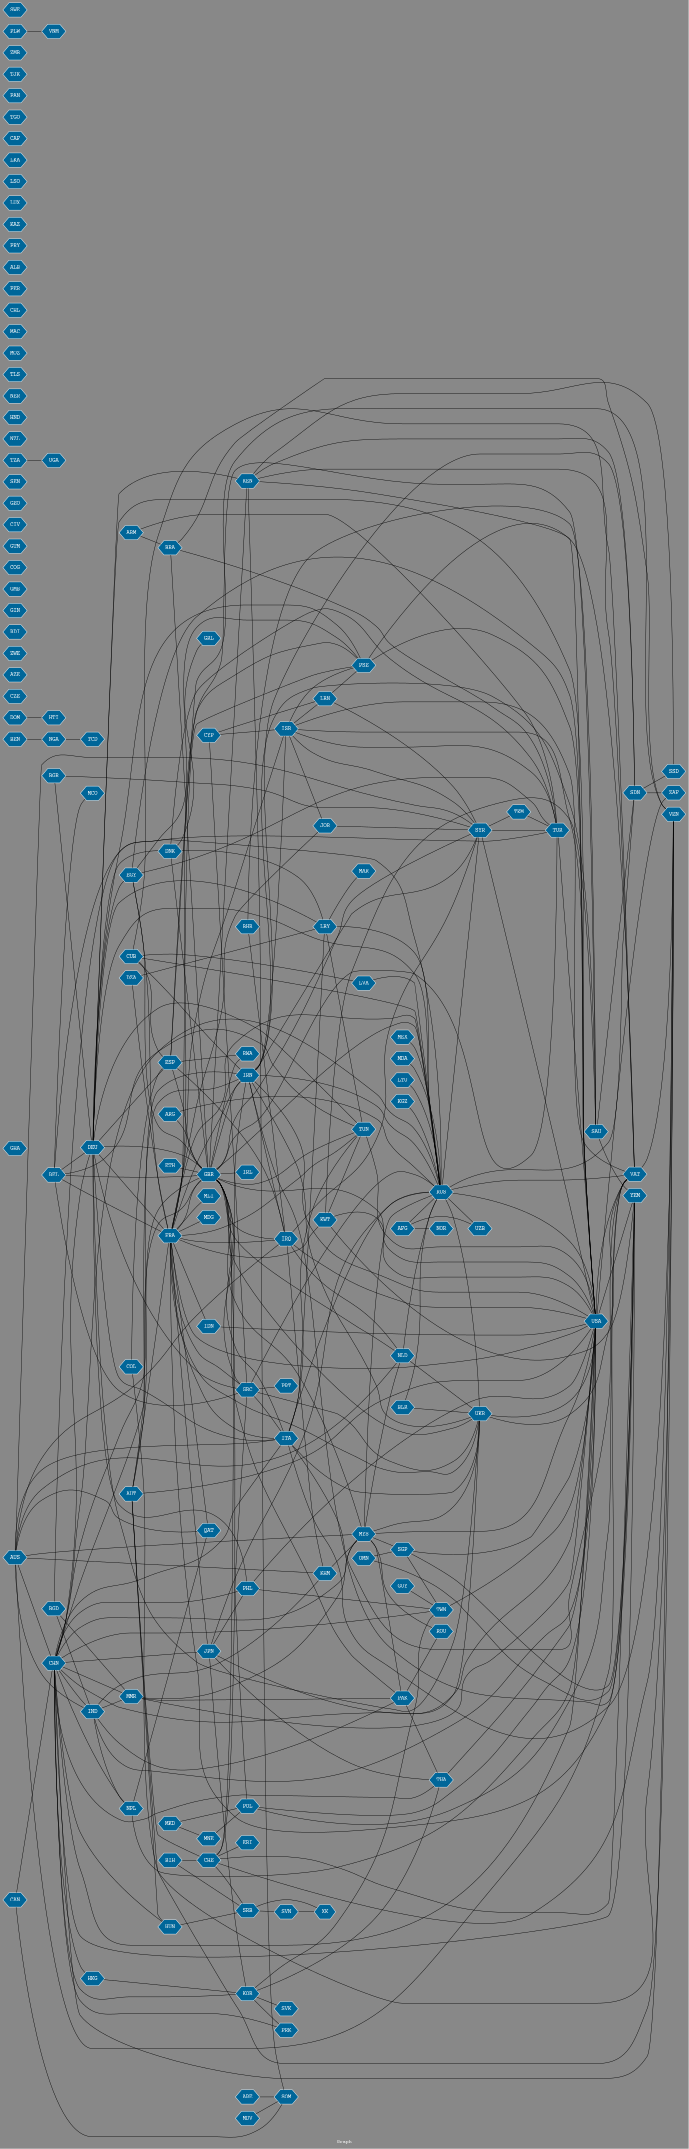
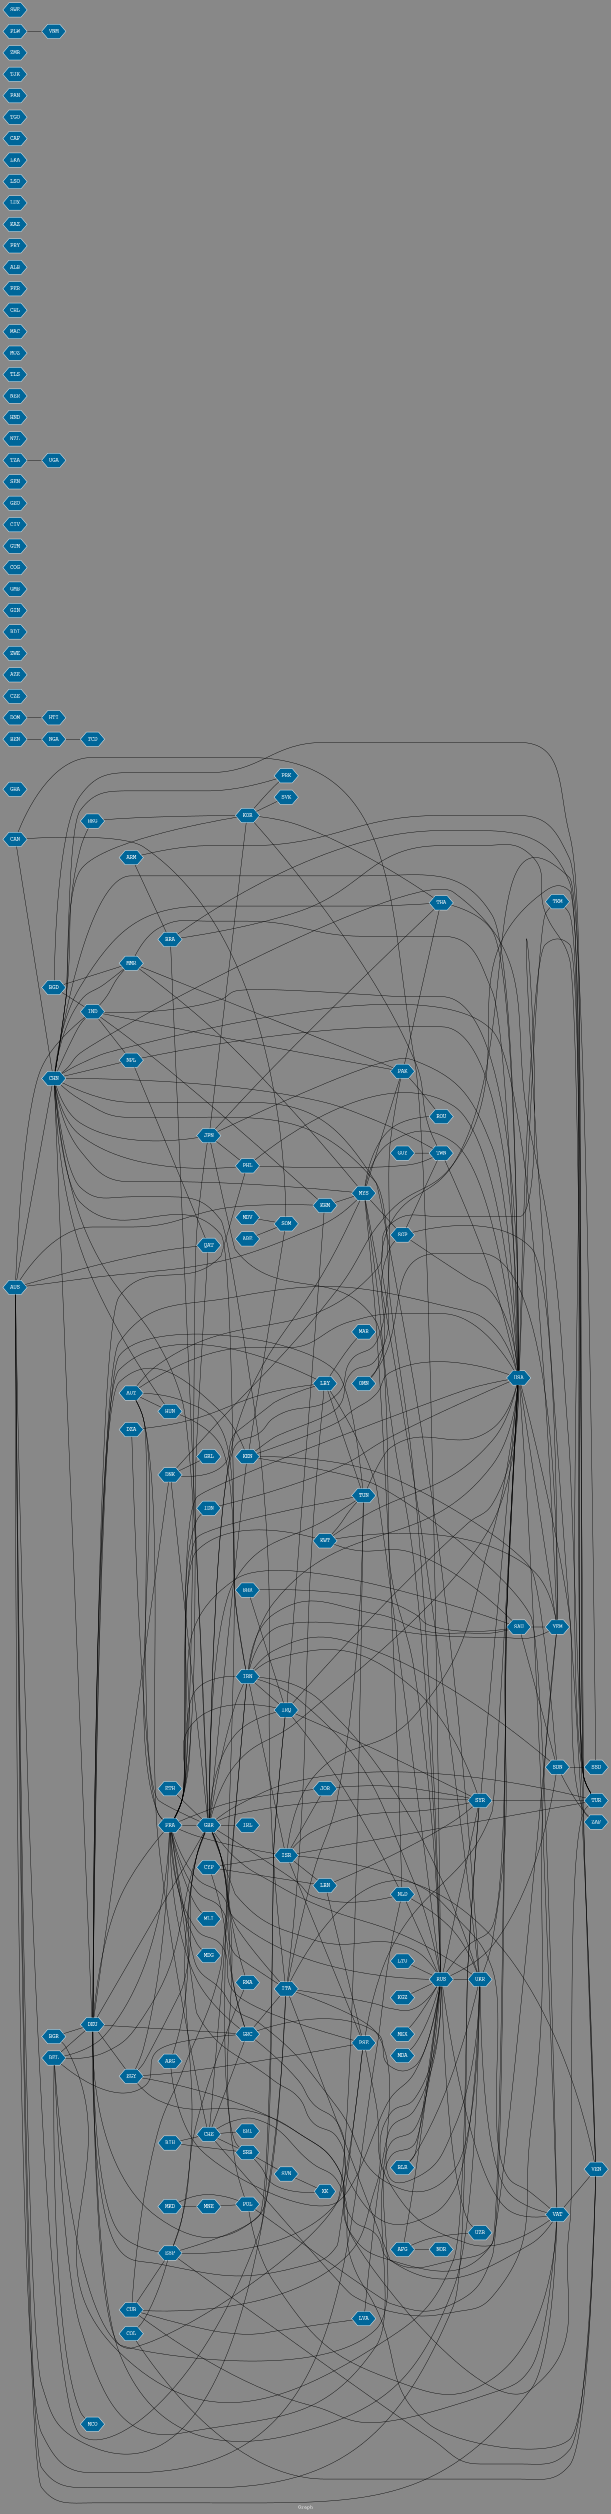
(499, 821) -> (529, 1138)
none -> (419, 1112)
(286, 1386) -> none
